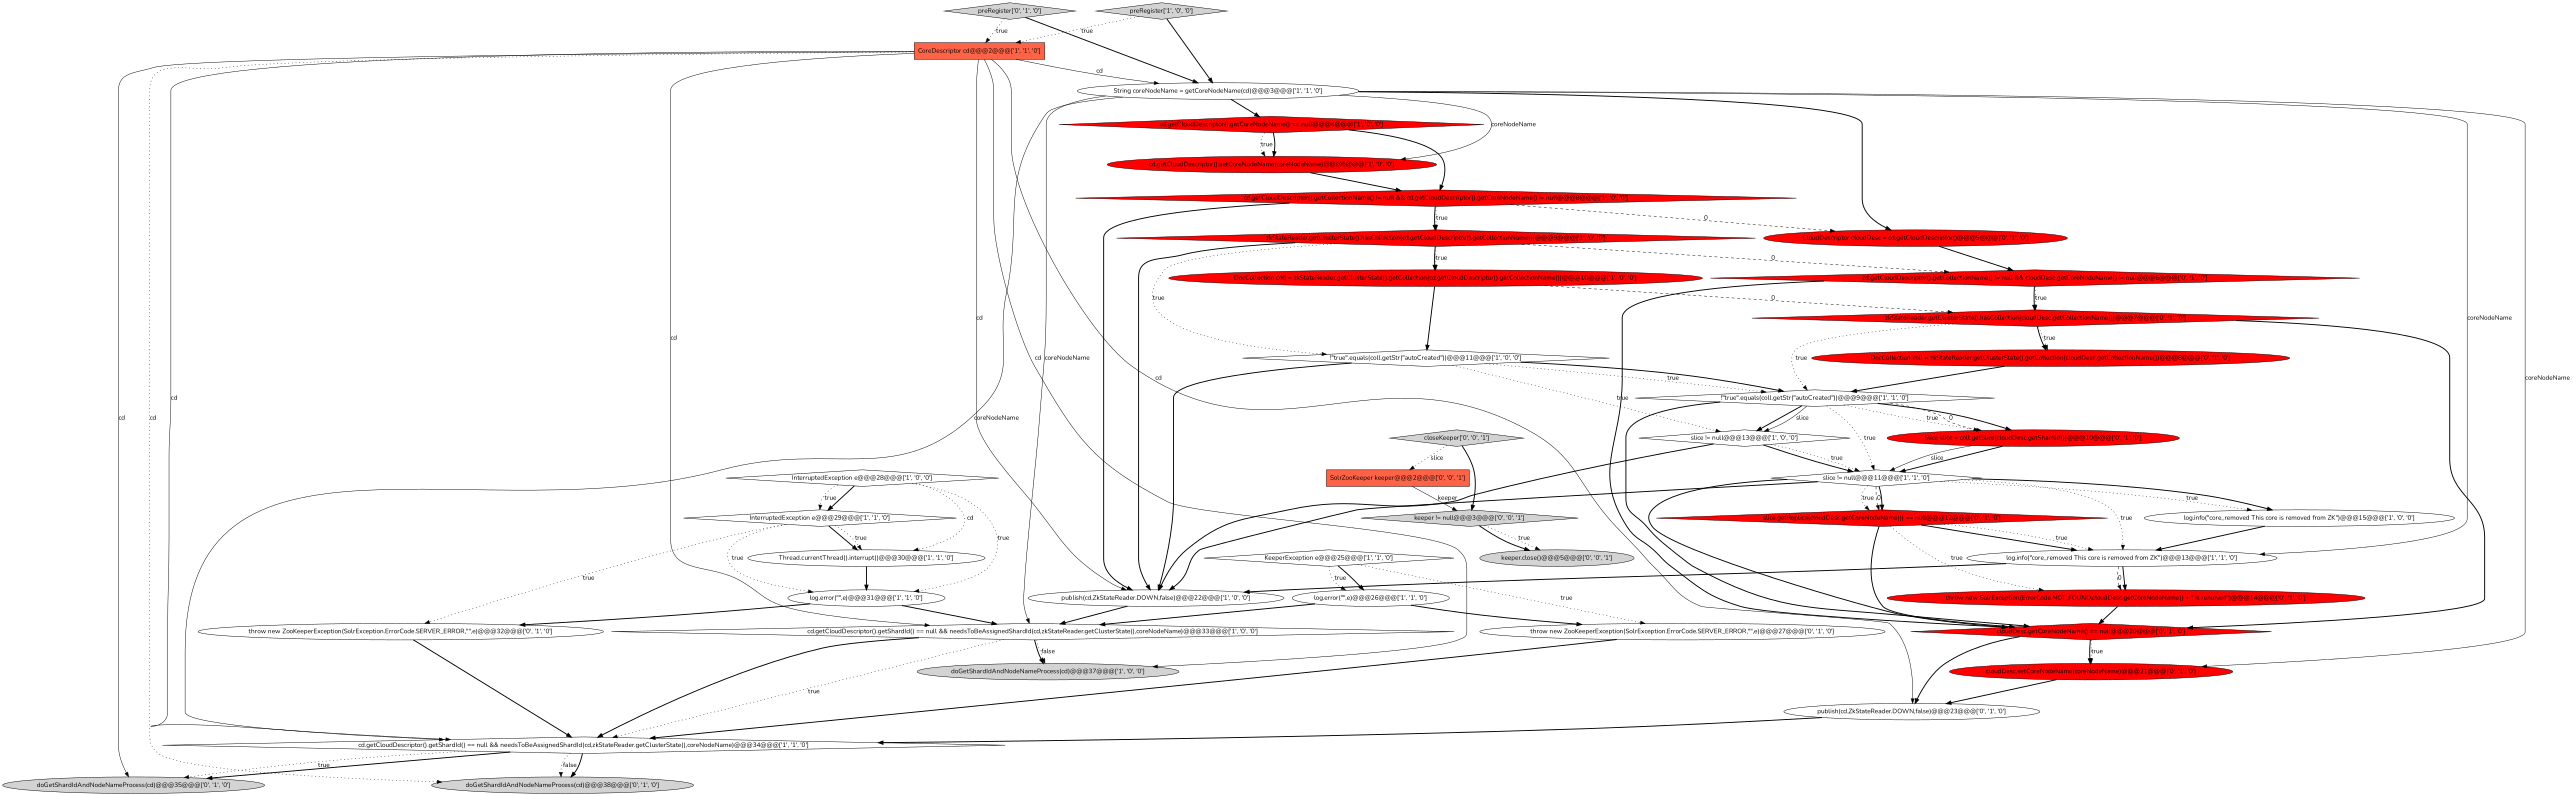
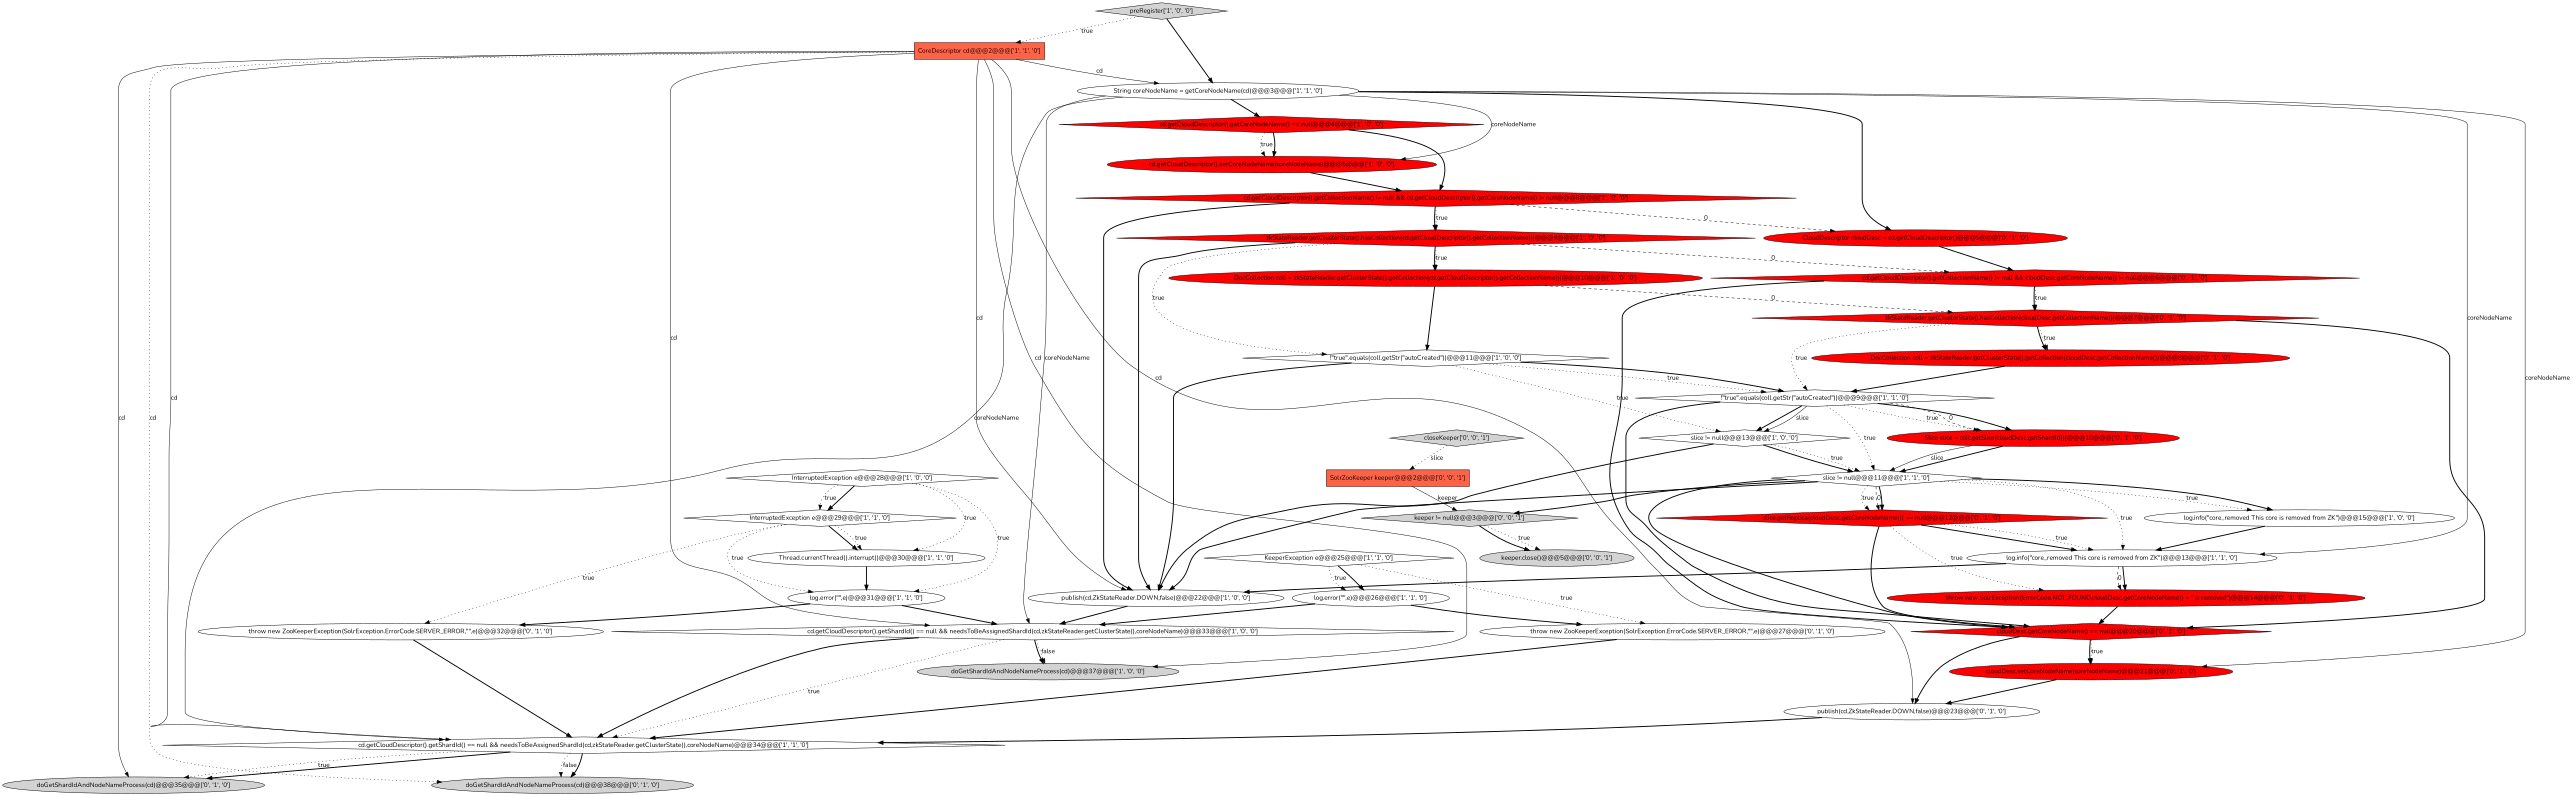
(1010, 11) -> none
(1475, 474) -> (1633, 495)
(970, 518) -> (970, 518)
